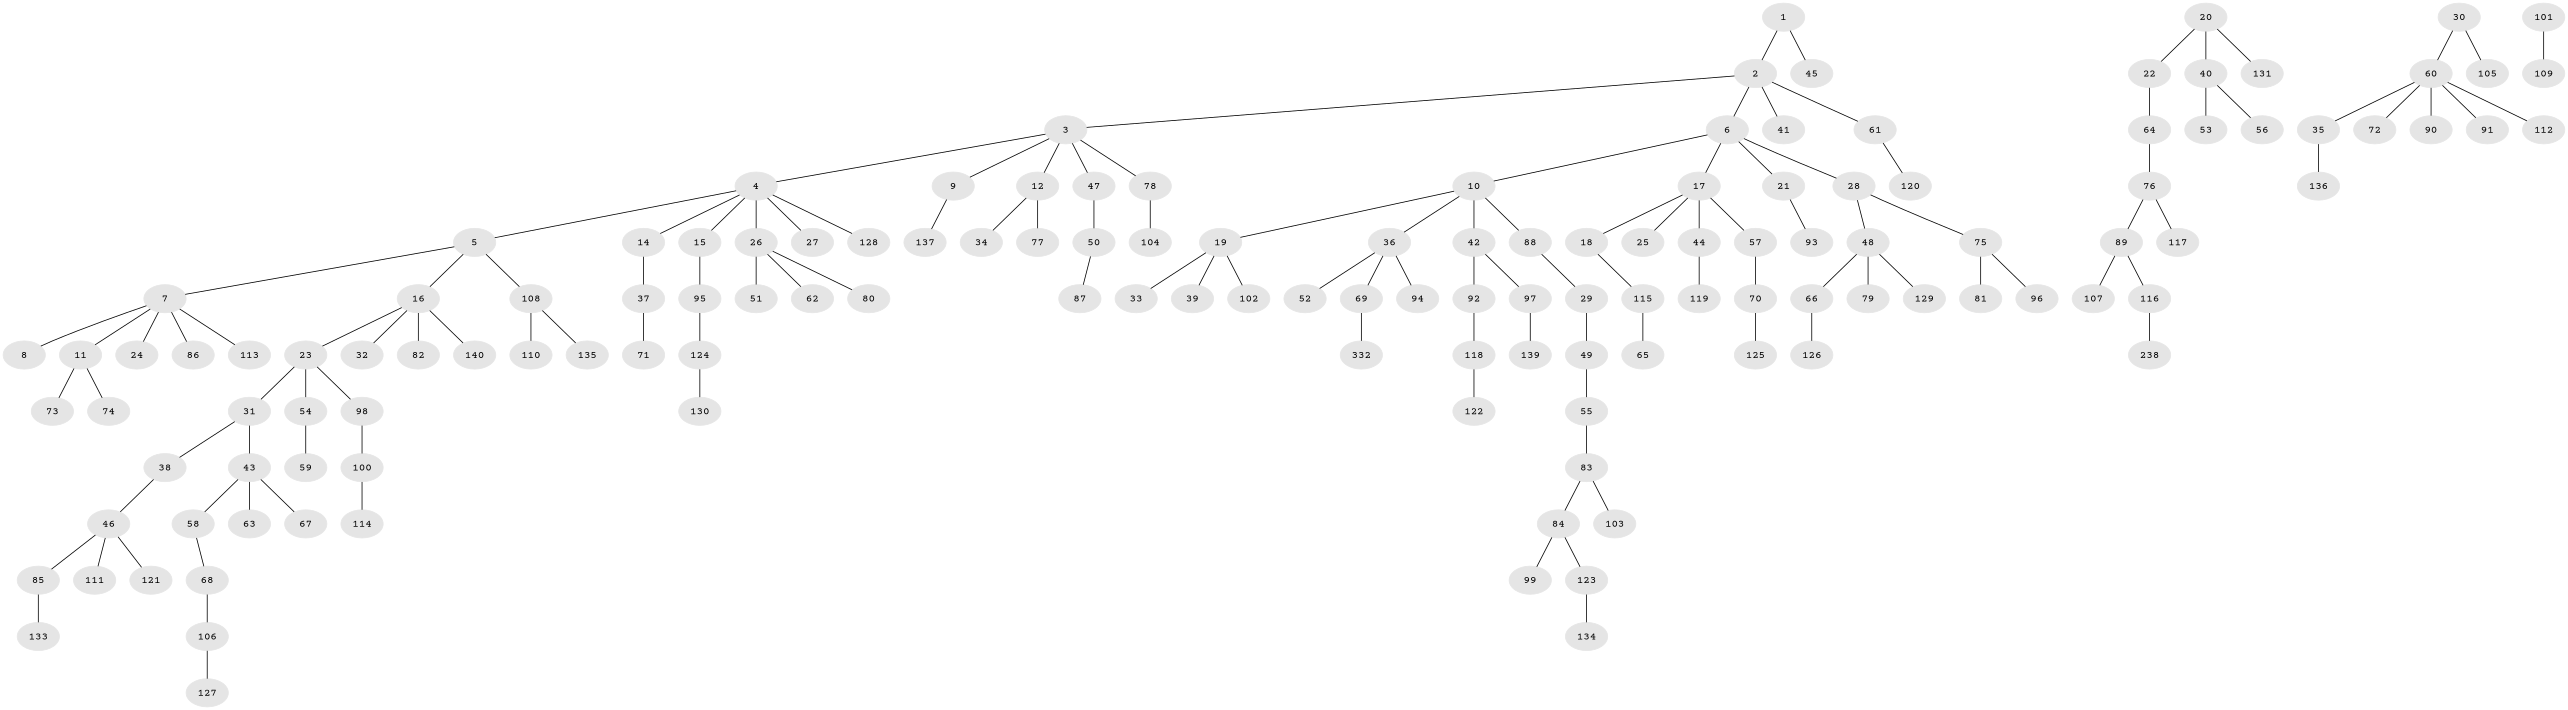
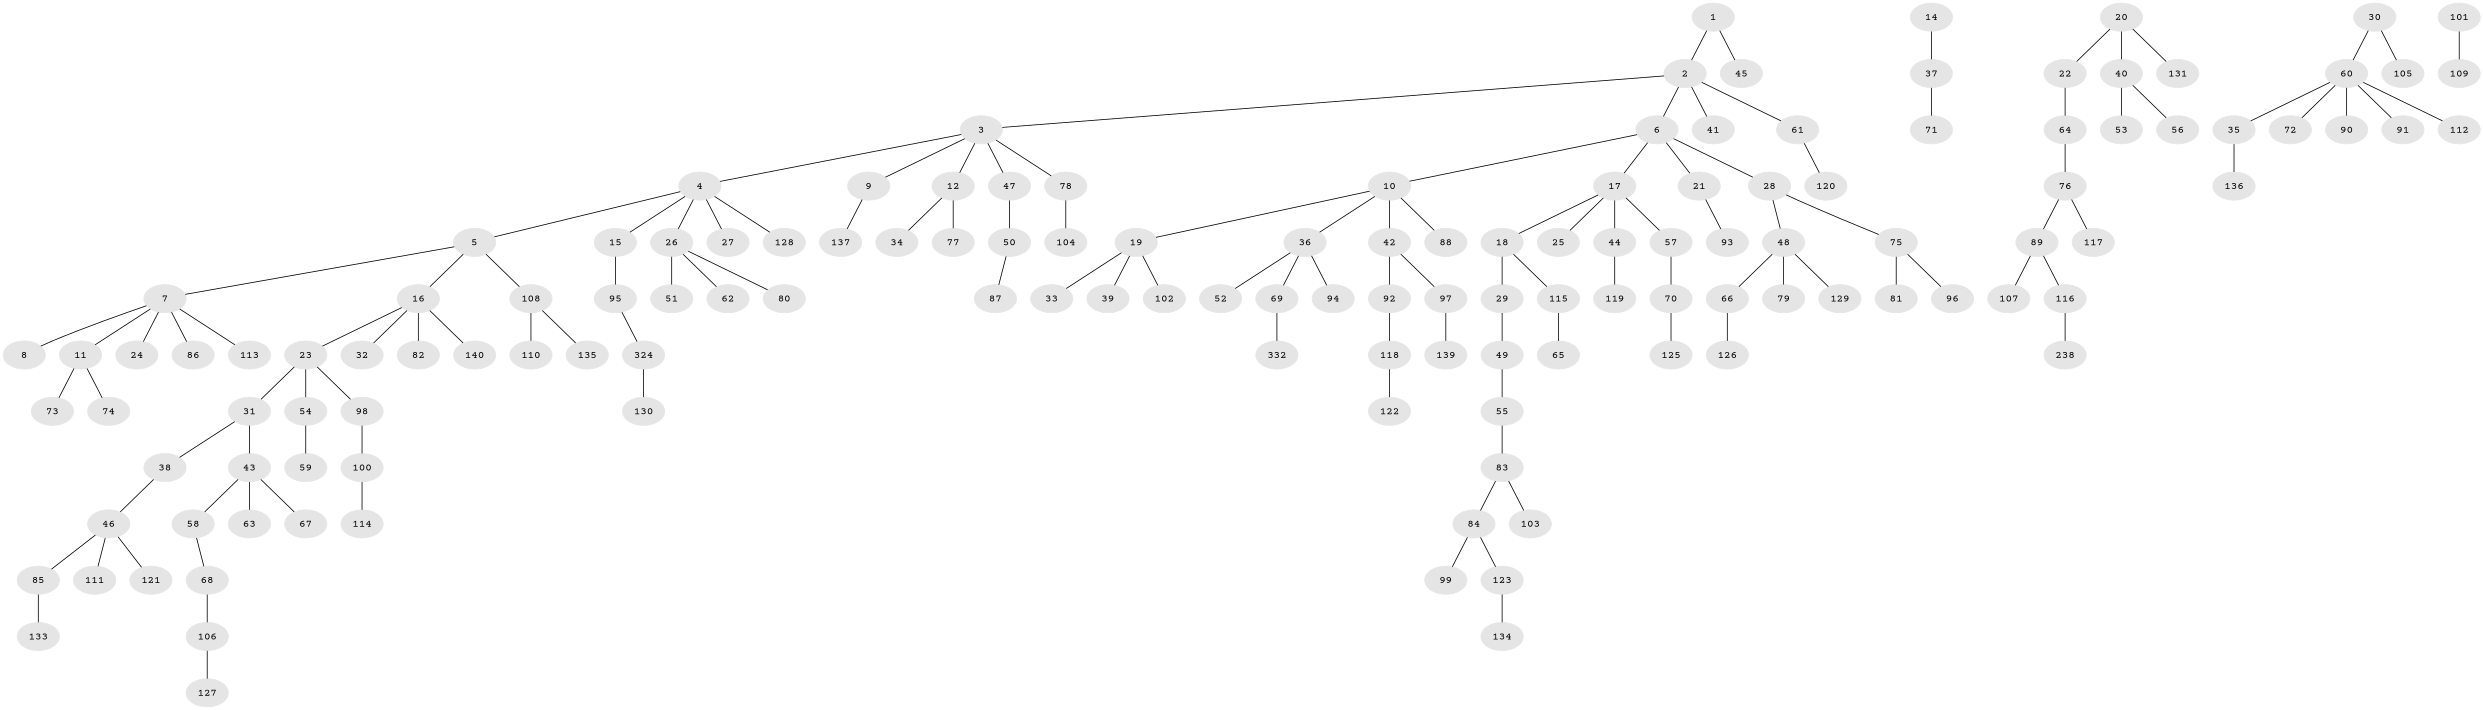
(700, 214) -> none
(1558, 270) -> (1502, 271)
(700, 355) -> (644, 355)
